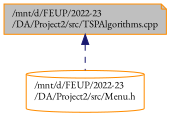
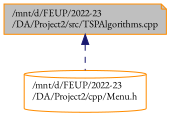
(85, 91) -> (85, 91)
